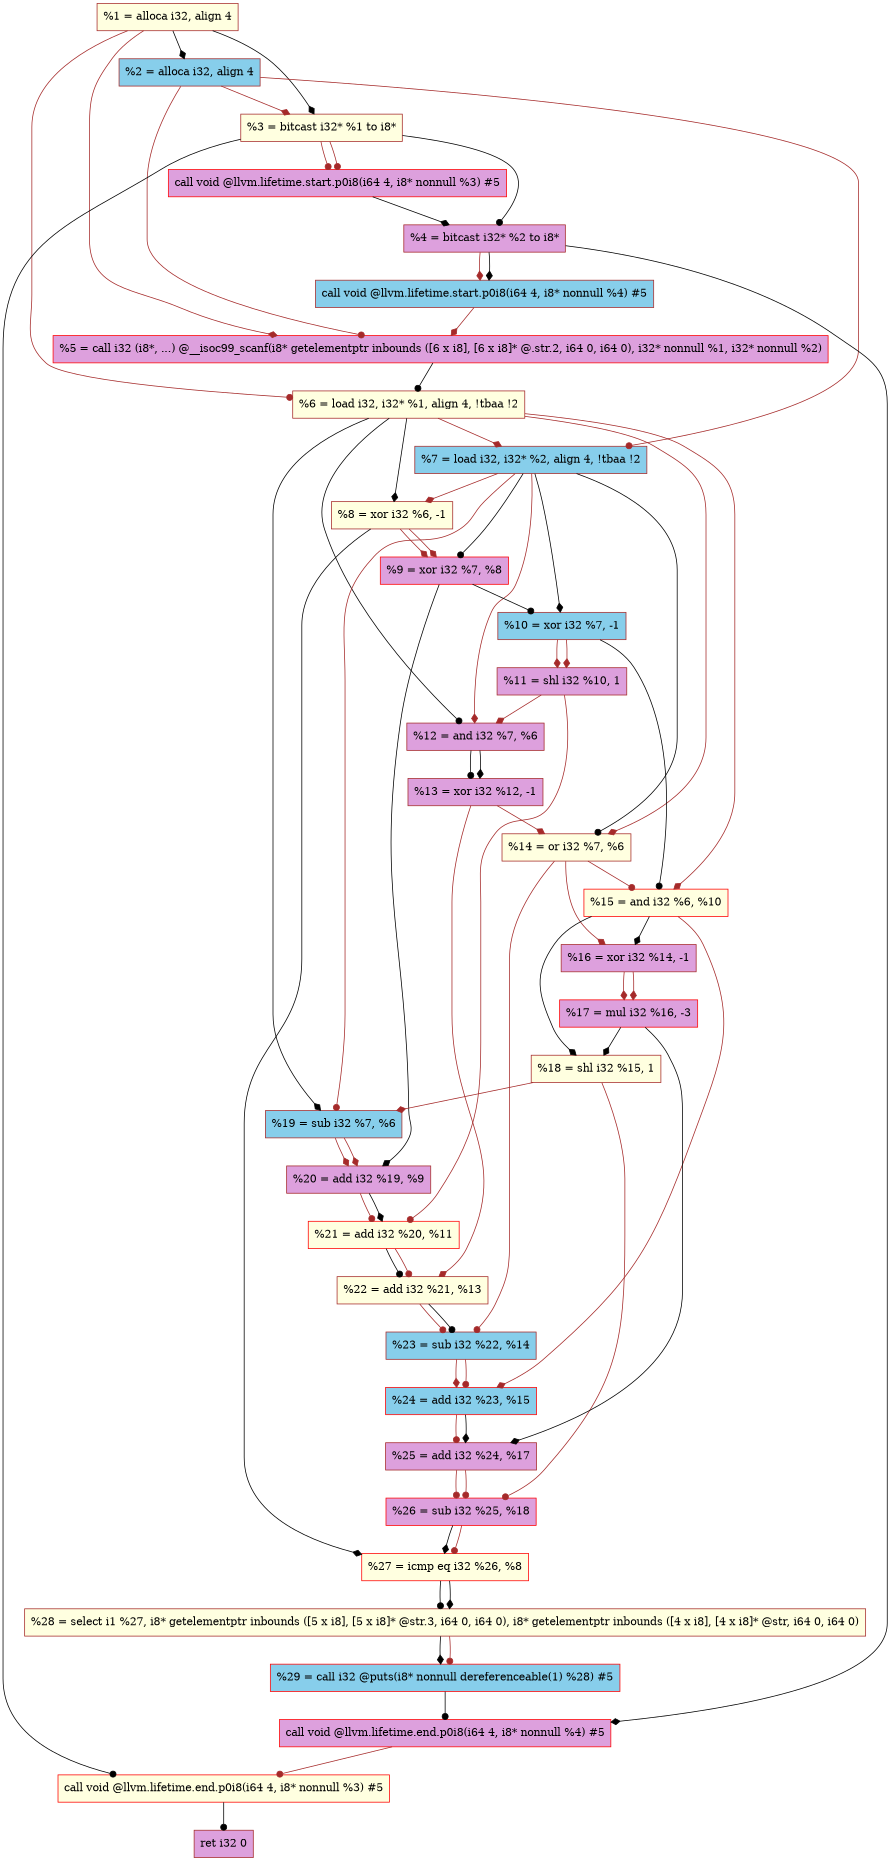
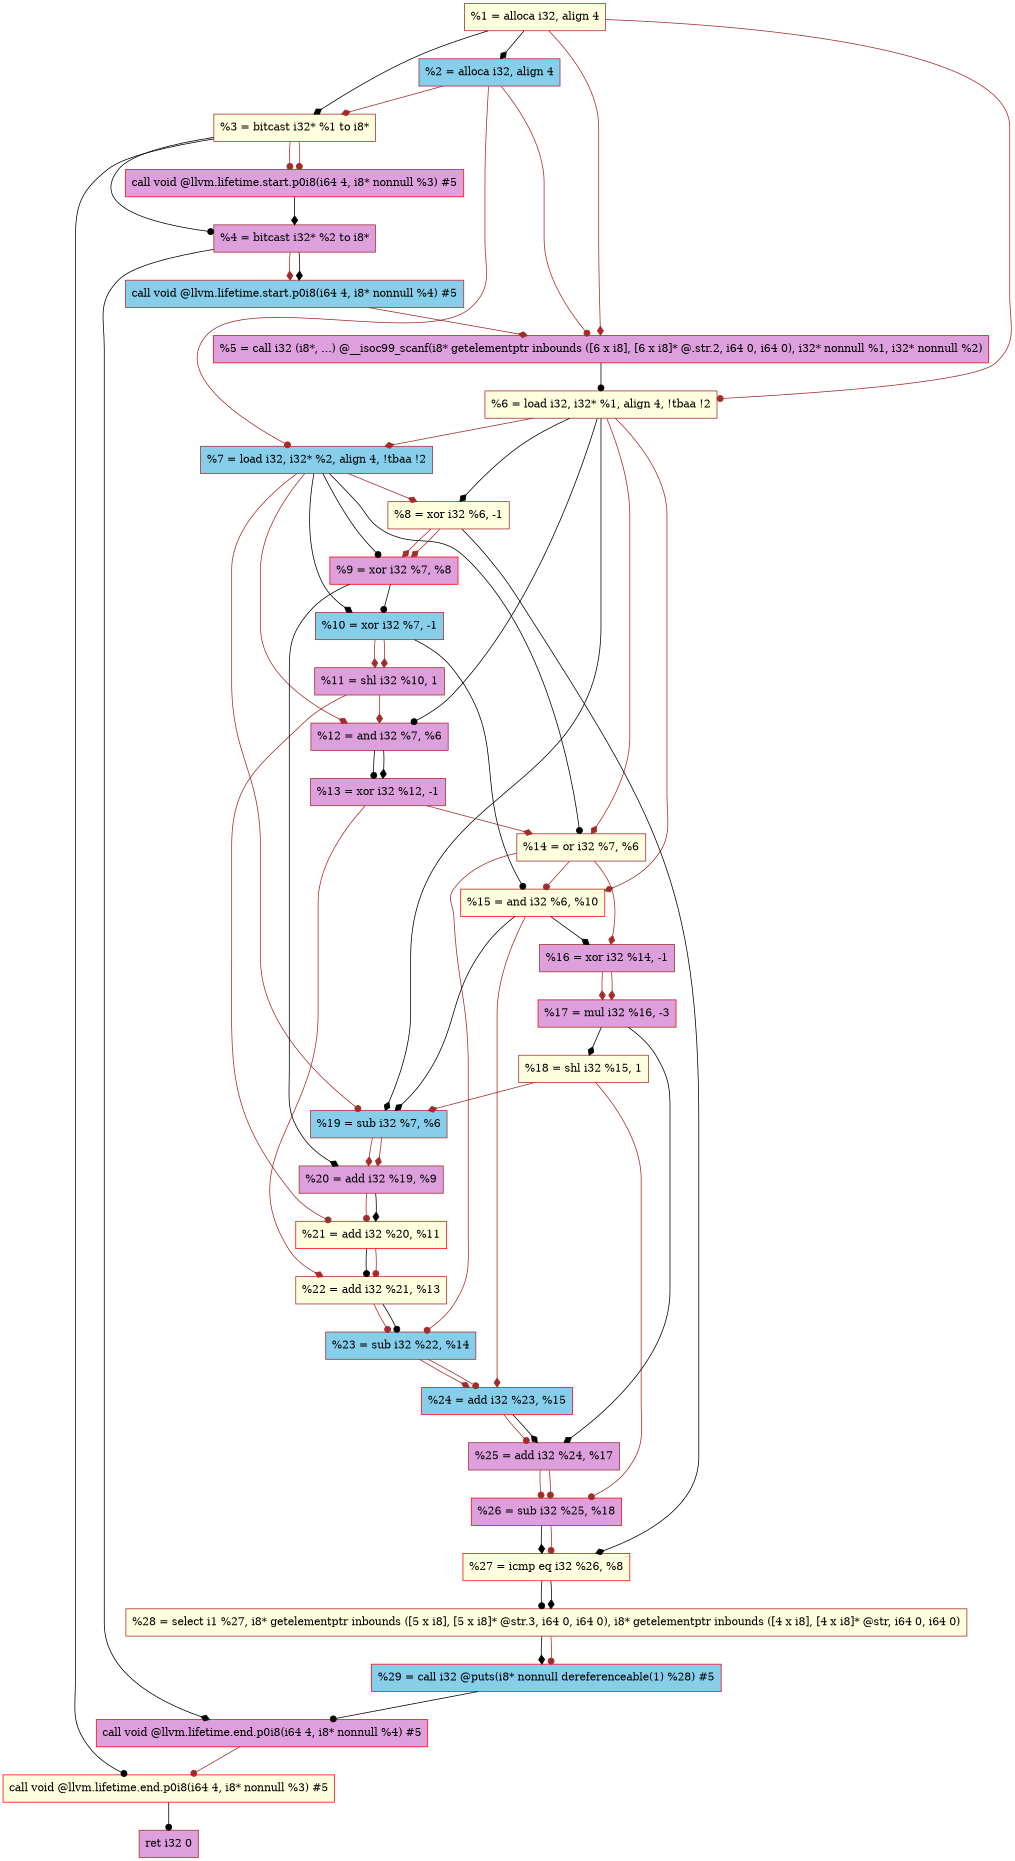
(541, 975) -> (455, 1008)
